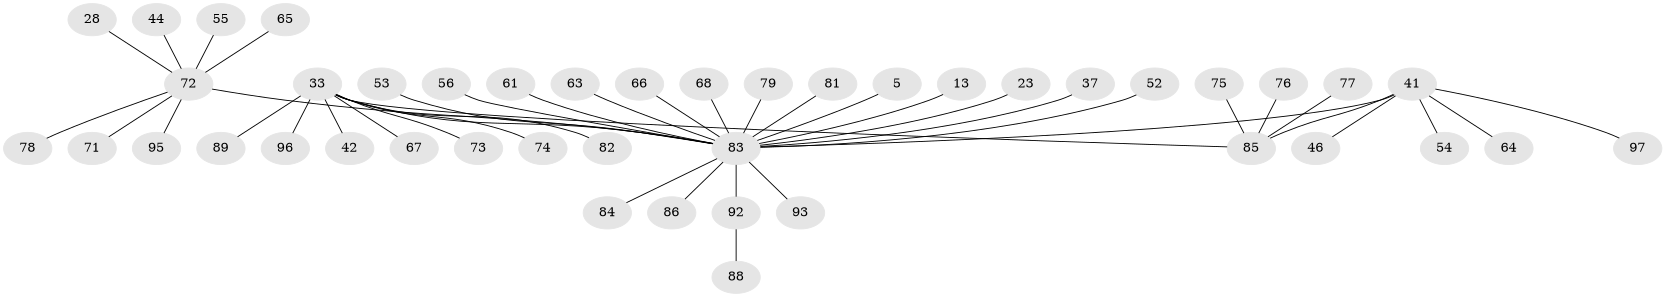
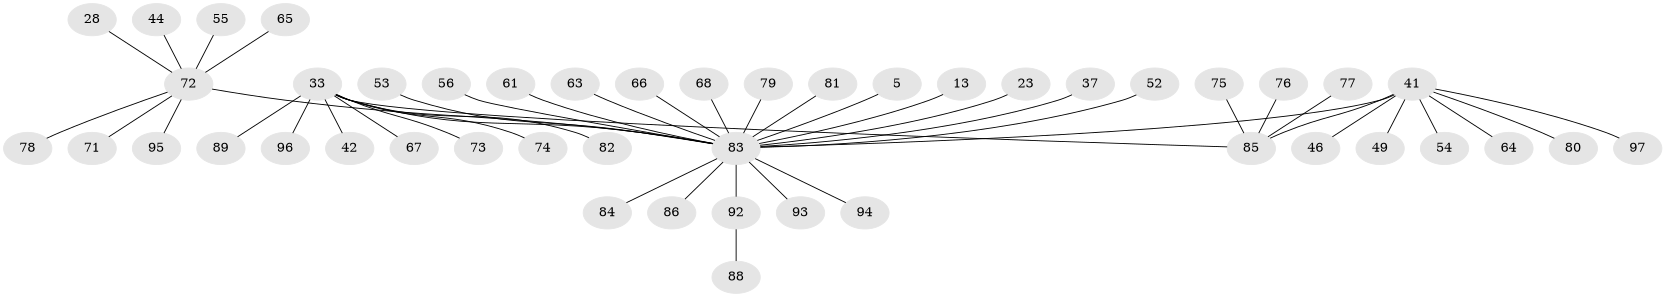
none -> (1380, 148)
none -> (1573, 148)
none -> (865, 213)
